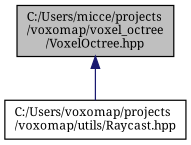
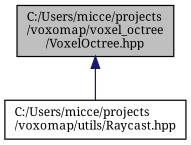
(95, 120) -> (95, 120)
